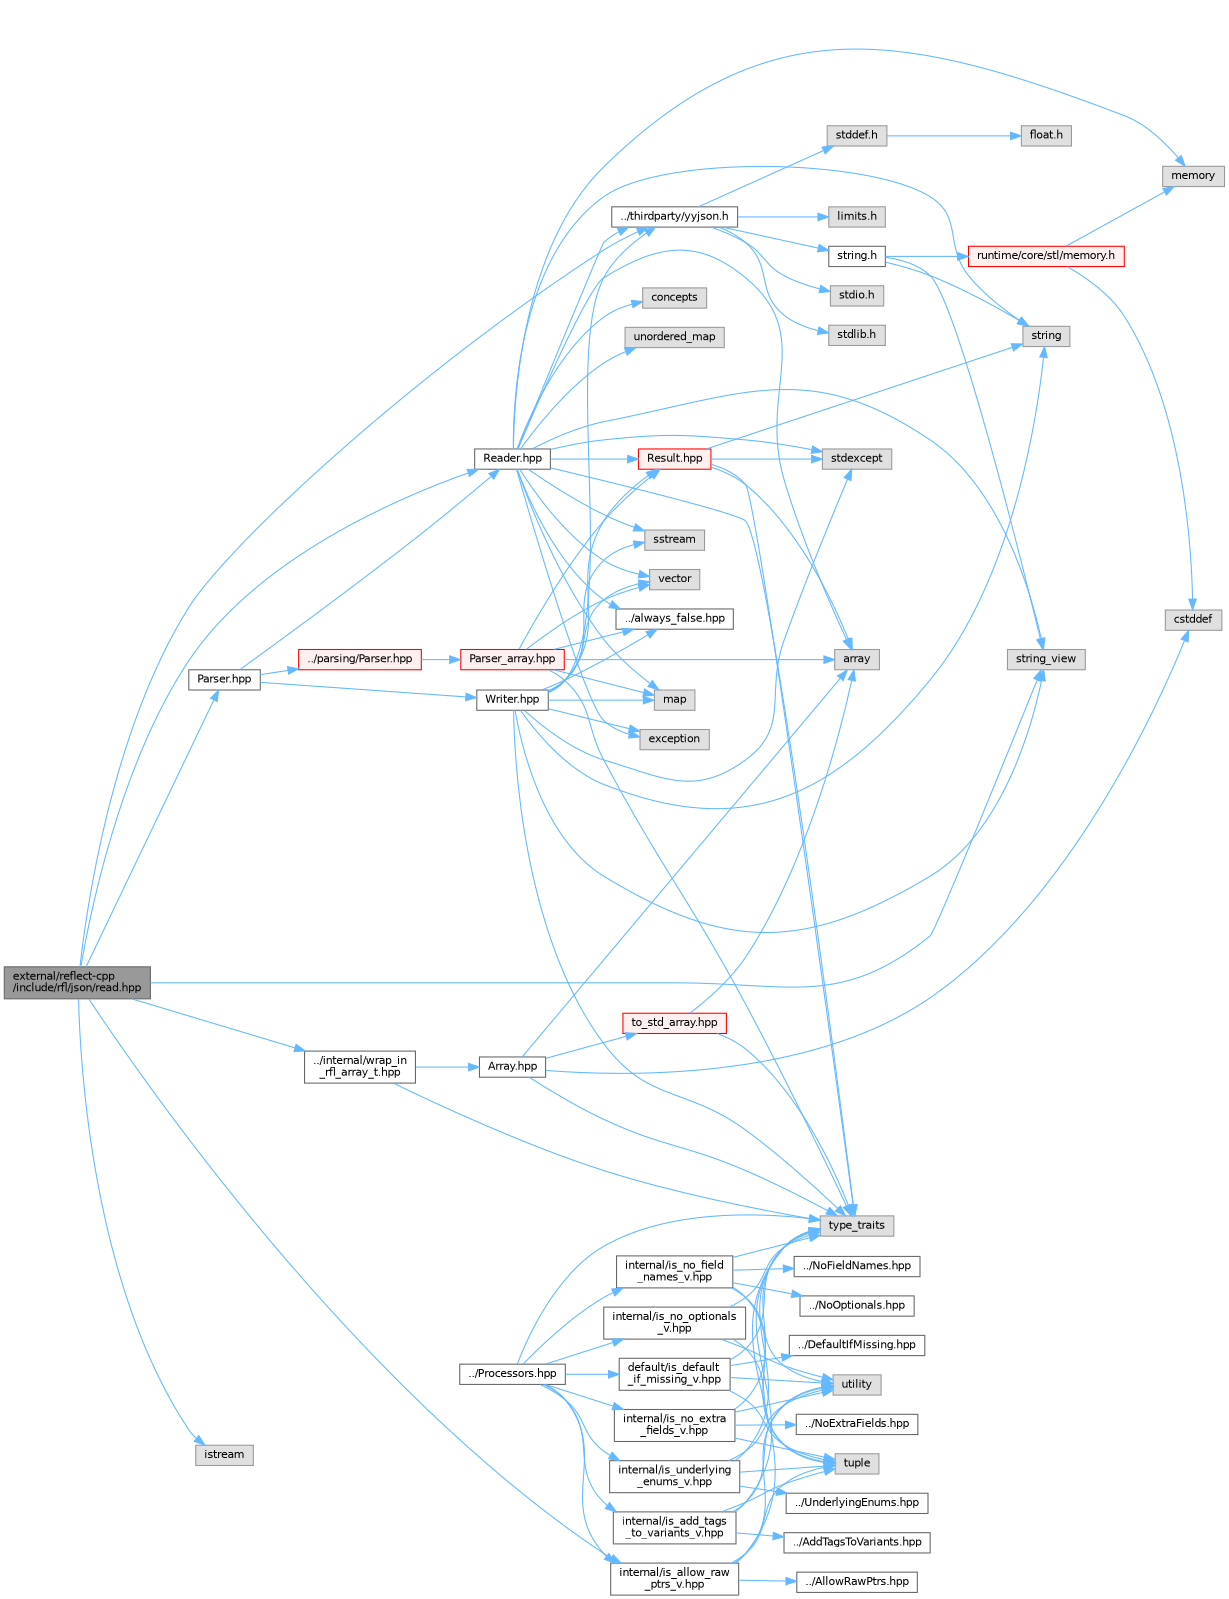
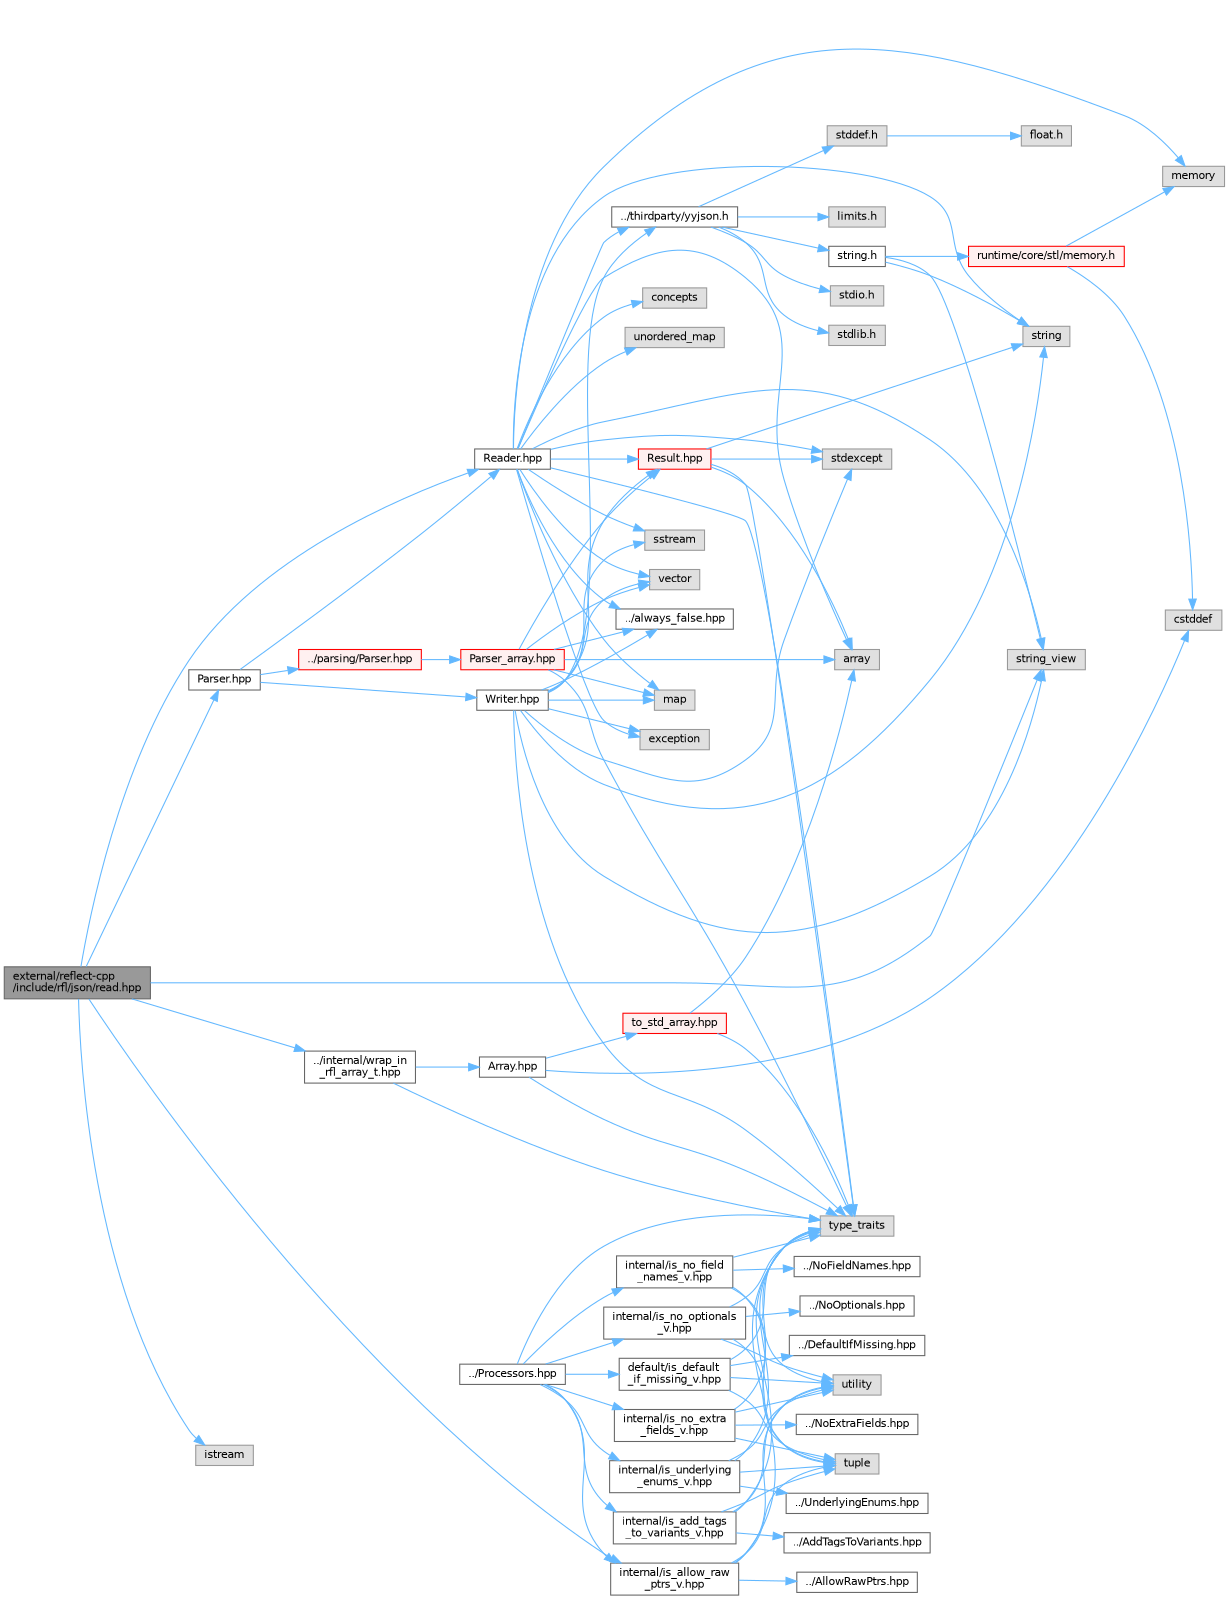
(258, 528) -> none
(681, 868) -> none
(773, 1290) -> (771, 1314)
